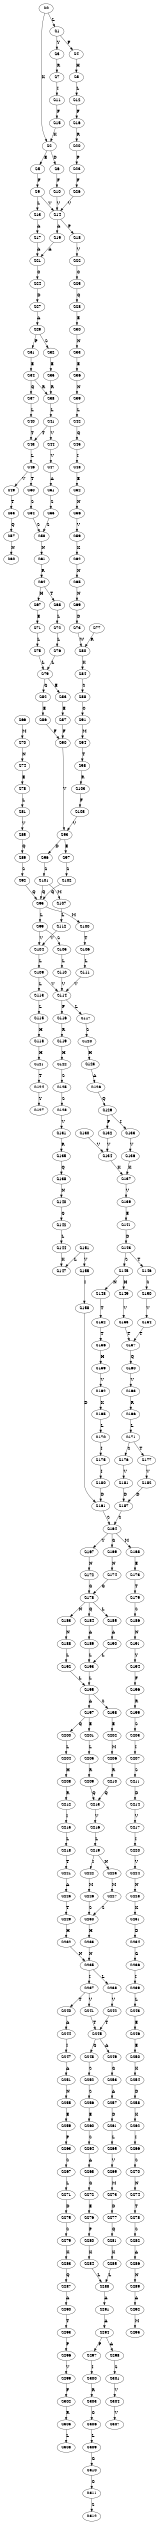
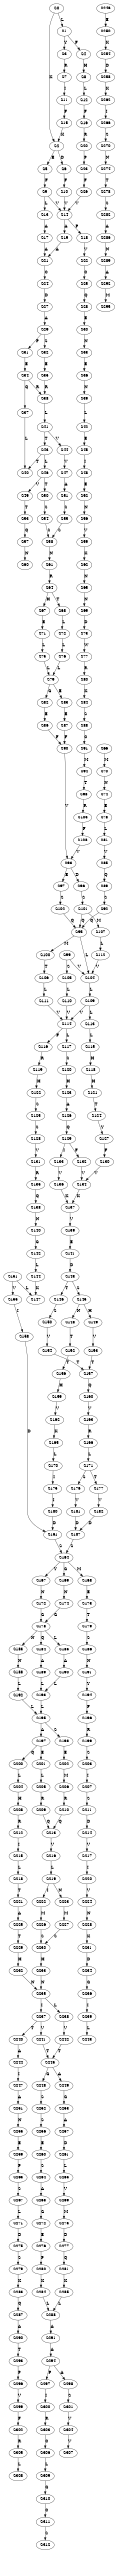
(31, 432) -> (36, 461)
(79, 433) -> (86, 439)
(79, 639) -> (84, 644)
(40, 914) -> (84, 954)
none -> (104, 1149)
(135, 2022) -> none
